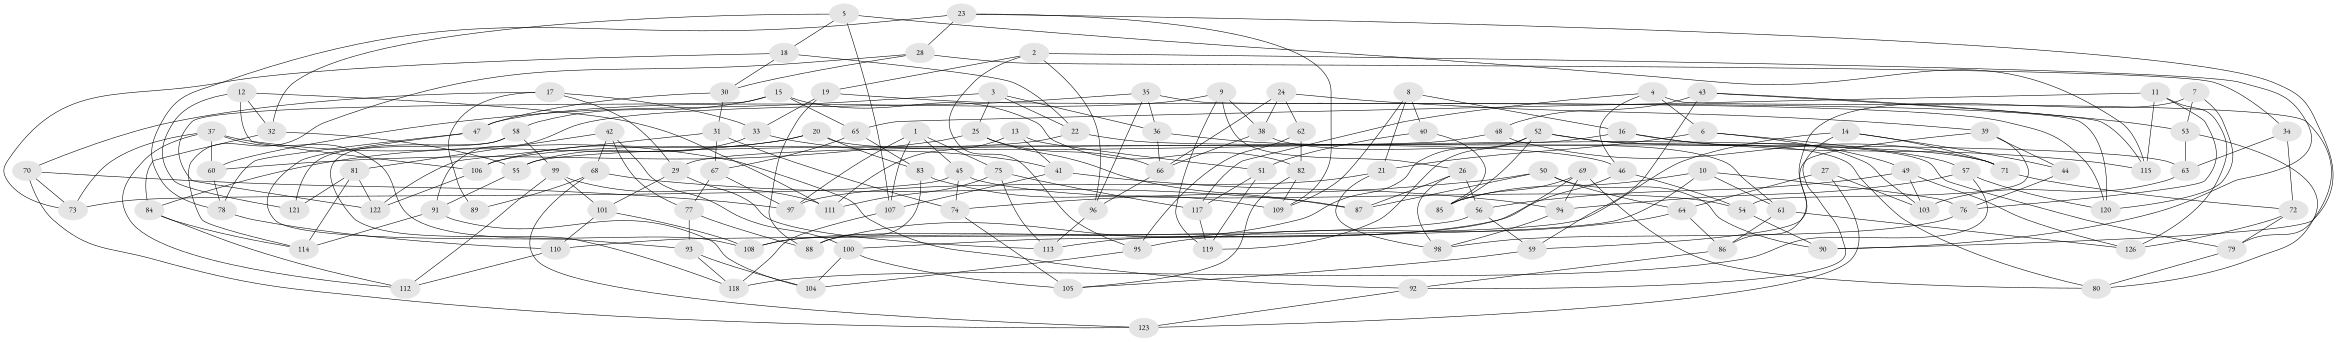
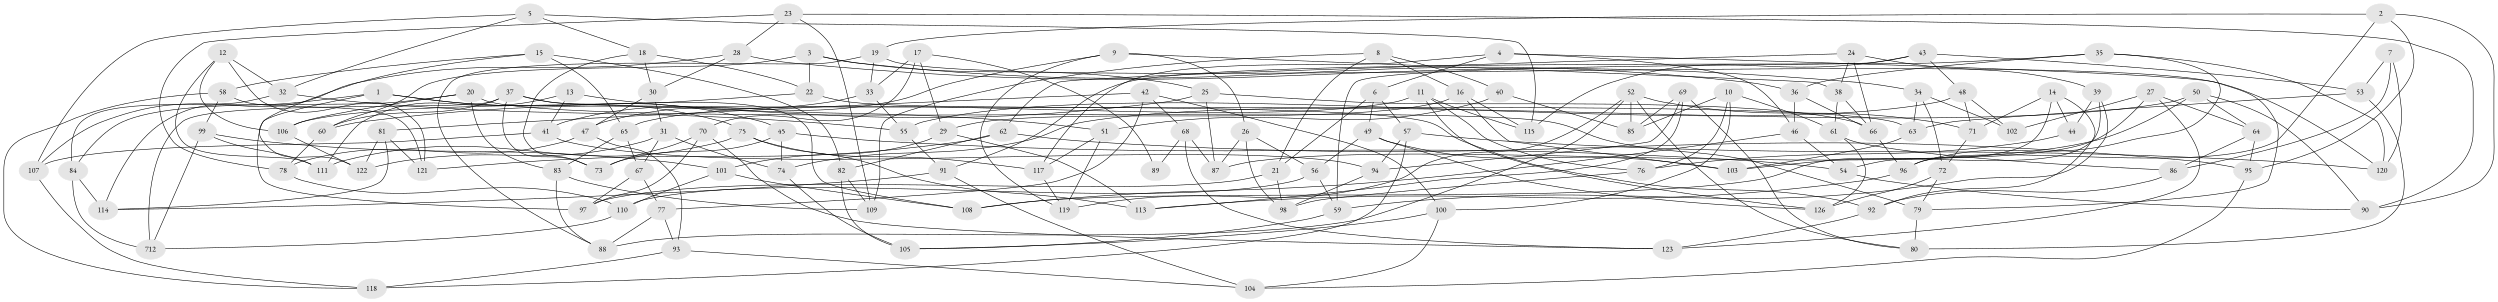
none -> (2012, 132)
none -> (714, 156)
(405, 289) -> (151, 249)
